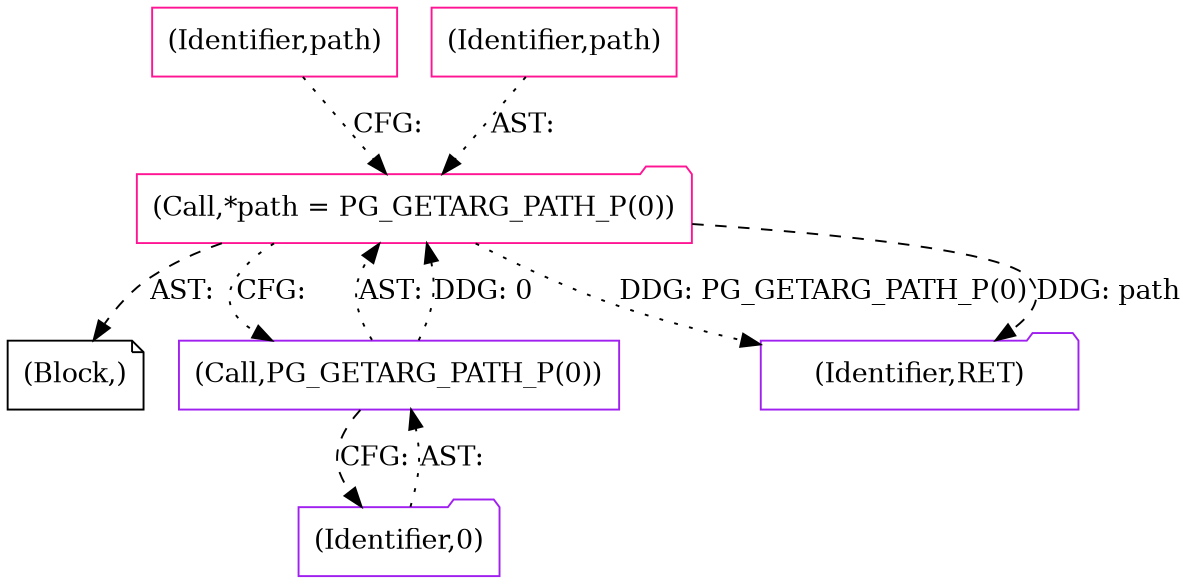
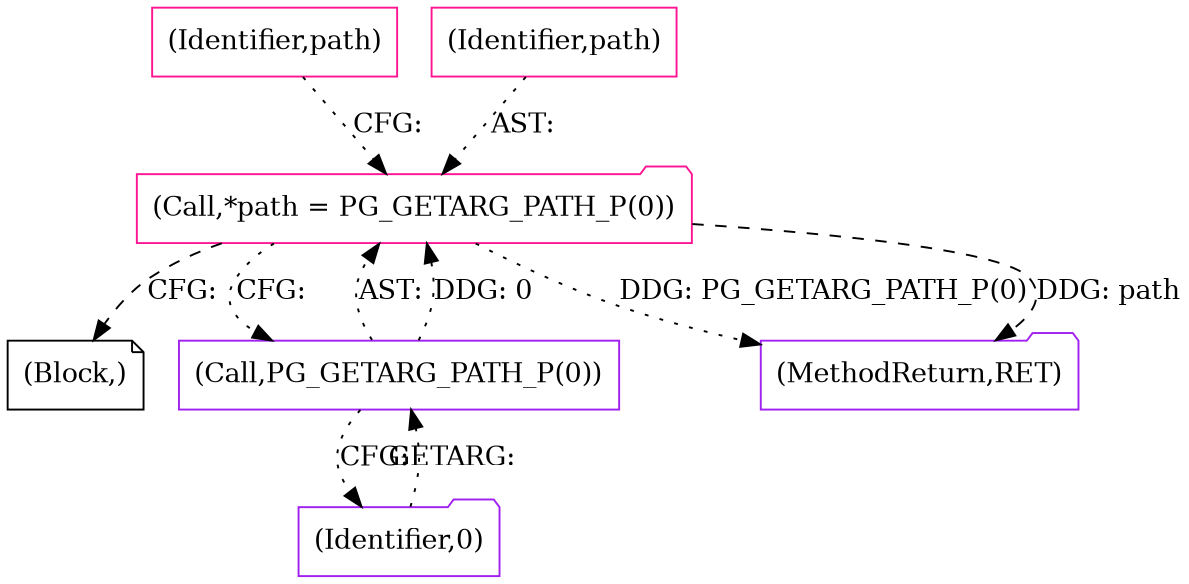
(187, 292) -> (187, 292)
(920, 375) -> (920, 375)
(338, 449) -> (338, 449)
(456, 458) -> (456, 458)
